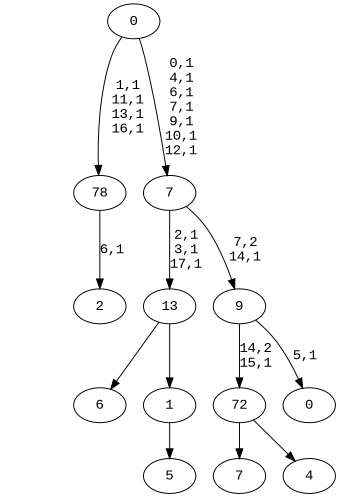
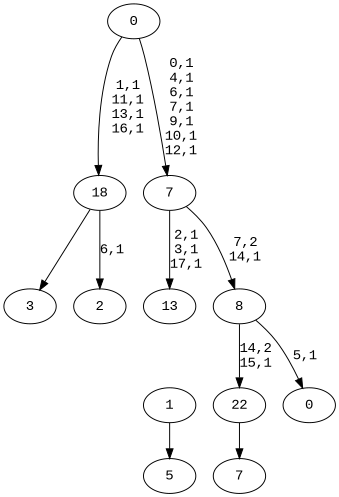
(100, 193) -> (100, 193)
none -> (30, 306)
(239, 306) -> (239, 306)
(170, 351) -> none
(100, 405) -> none
(239, 405) -> (239, 405)
(309, 476) -> none
